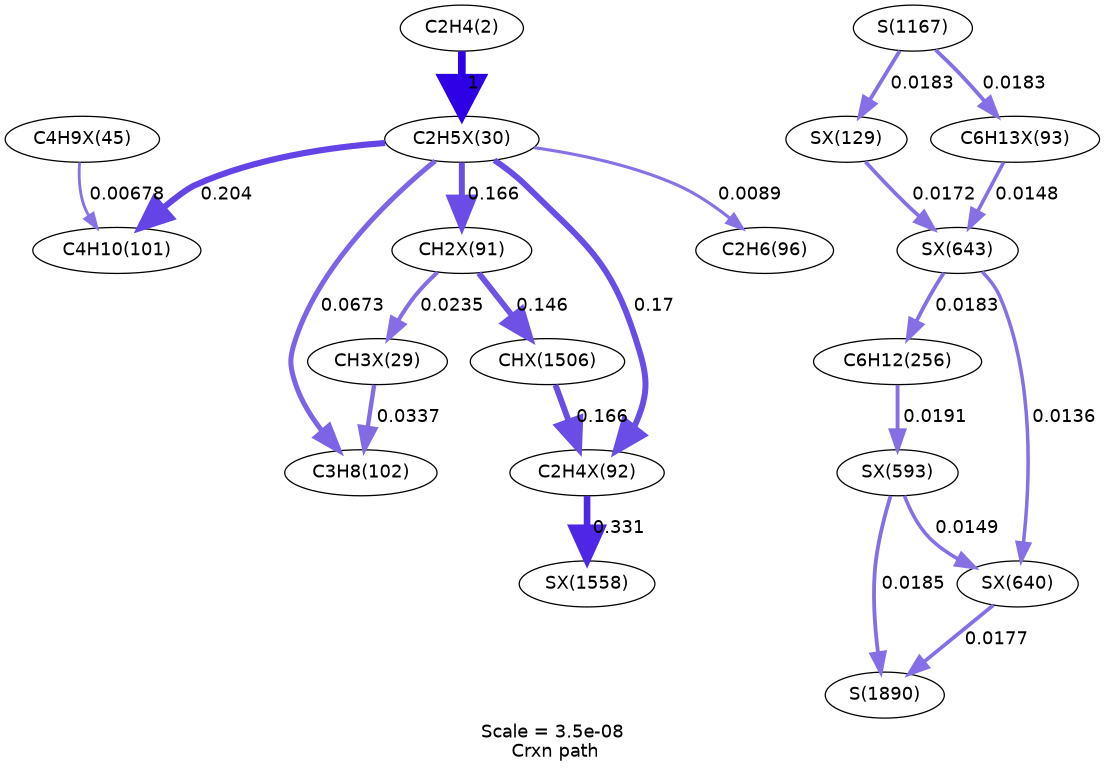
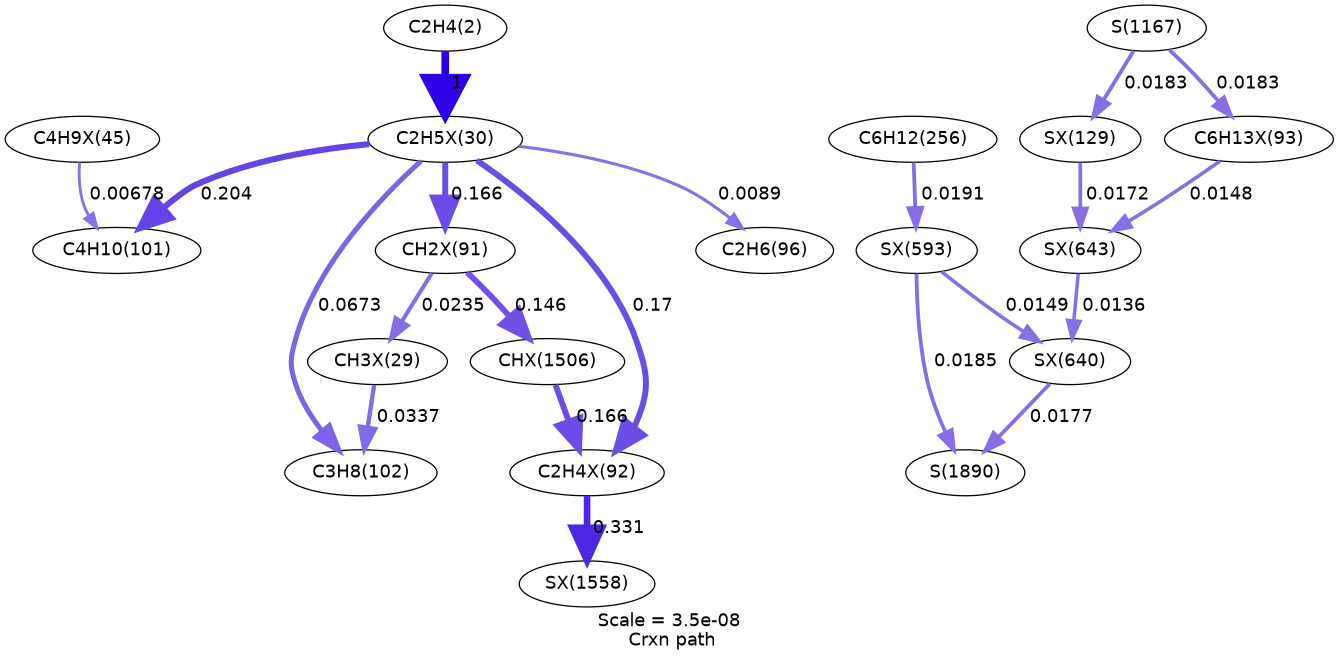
(929, 297) -> none
